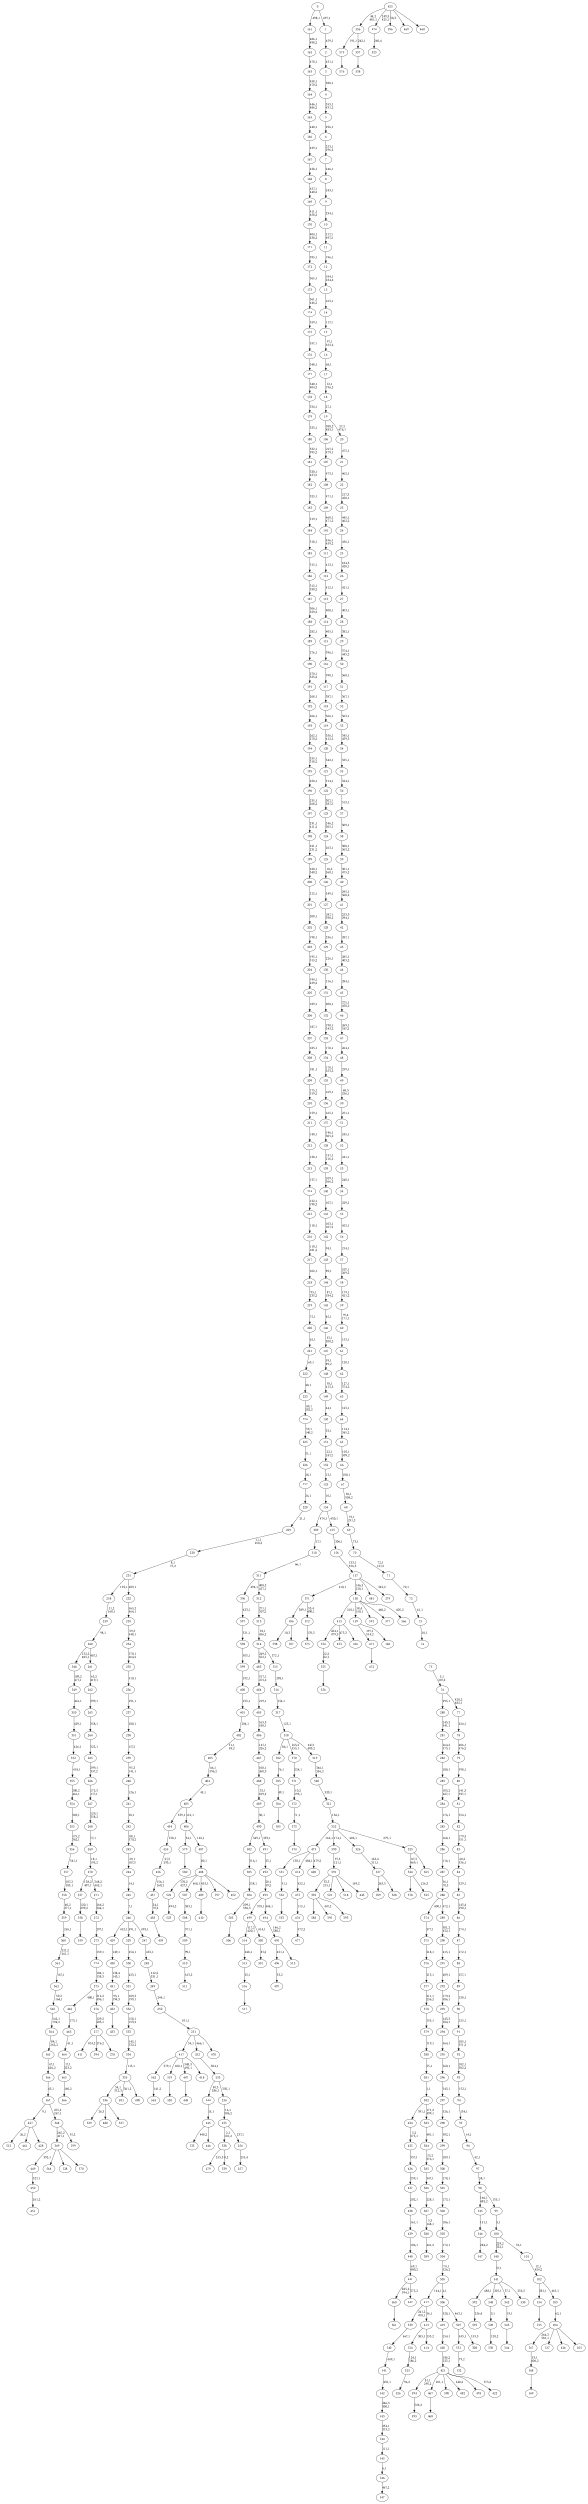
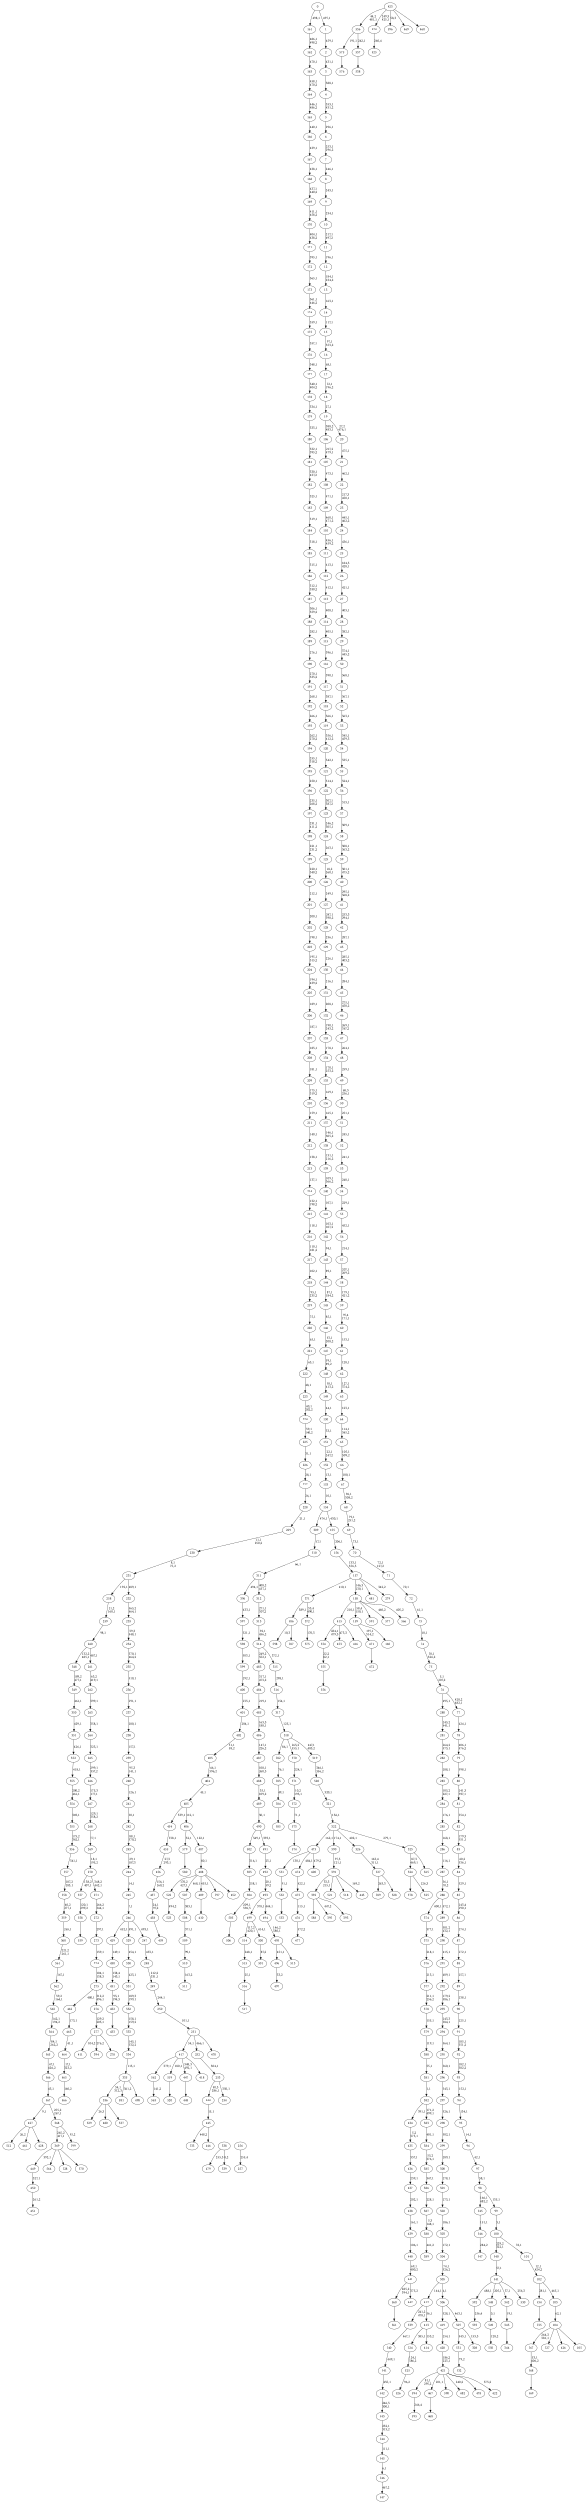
none -> (426, 1655)
(224, 2123) -> none
